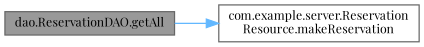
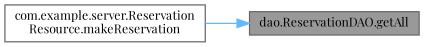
(190, 23) -> (221, 23)
